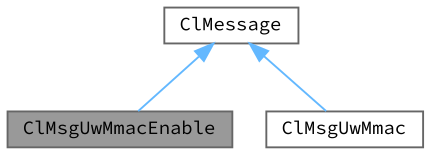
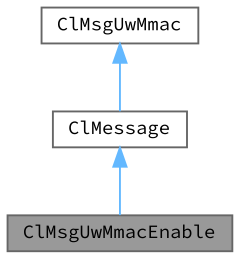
(295, 84) -> (120, 87)
